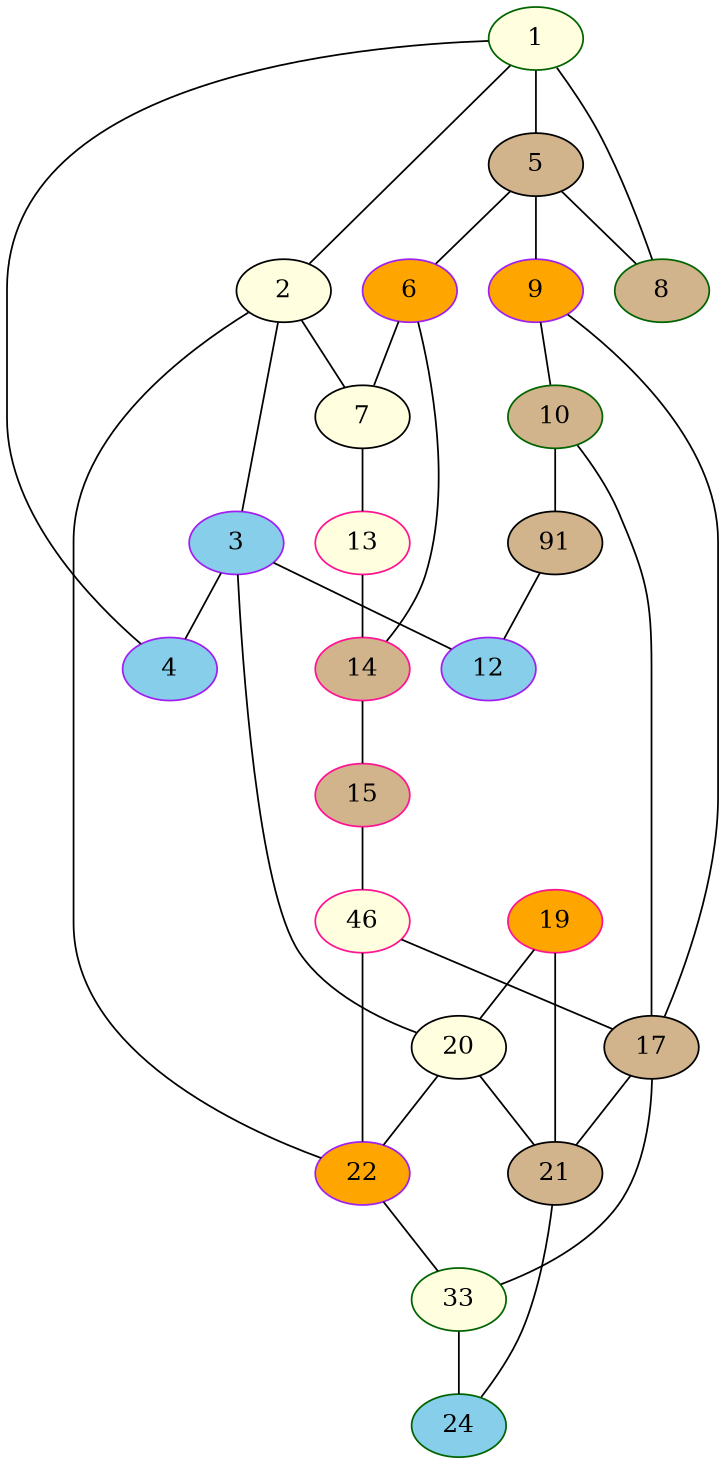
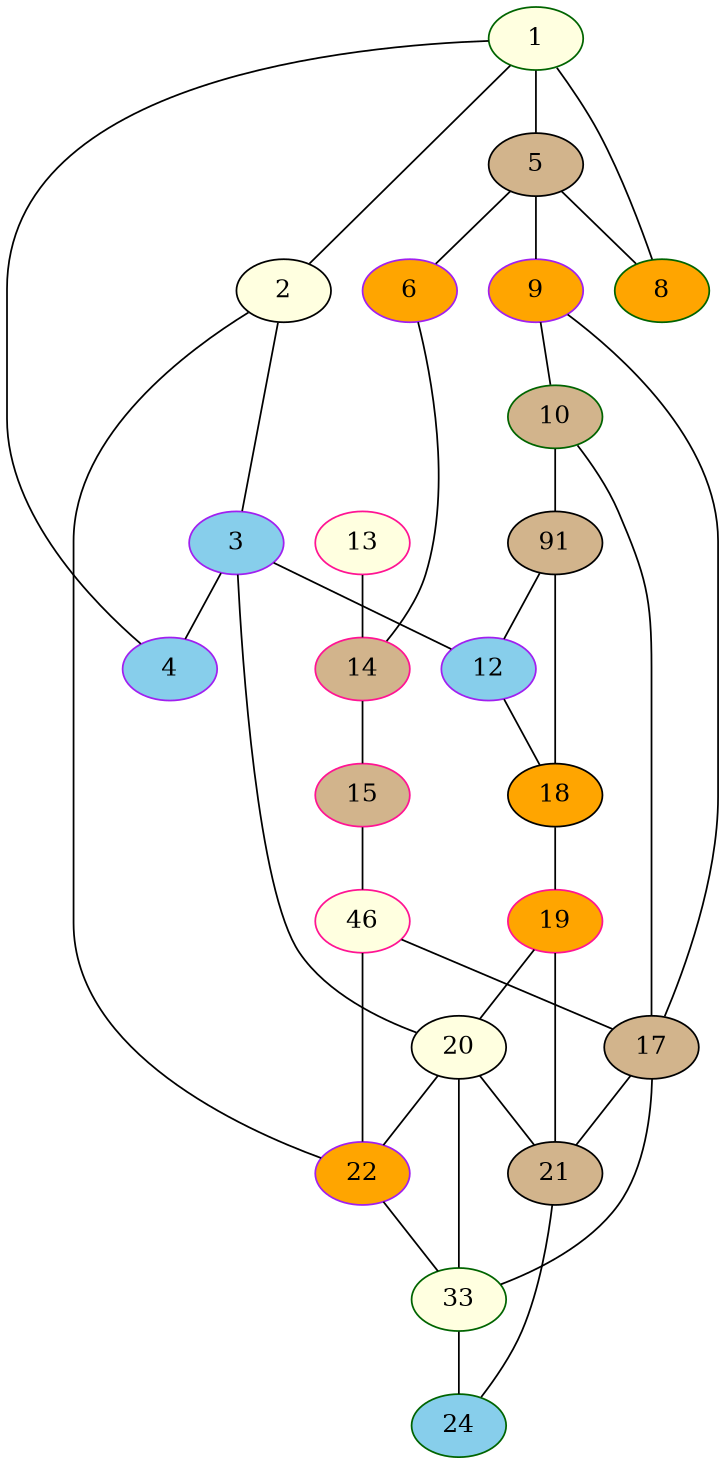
(662, 291) -> (662, 291)
(363, 417) -> none
none -> (555, 795)
none -> (459, 1173)
